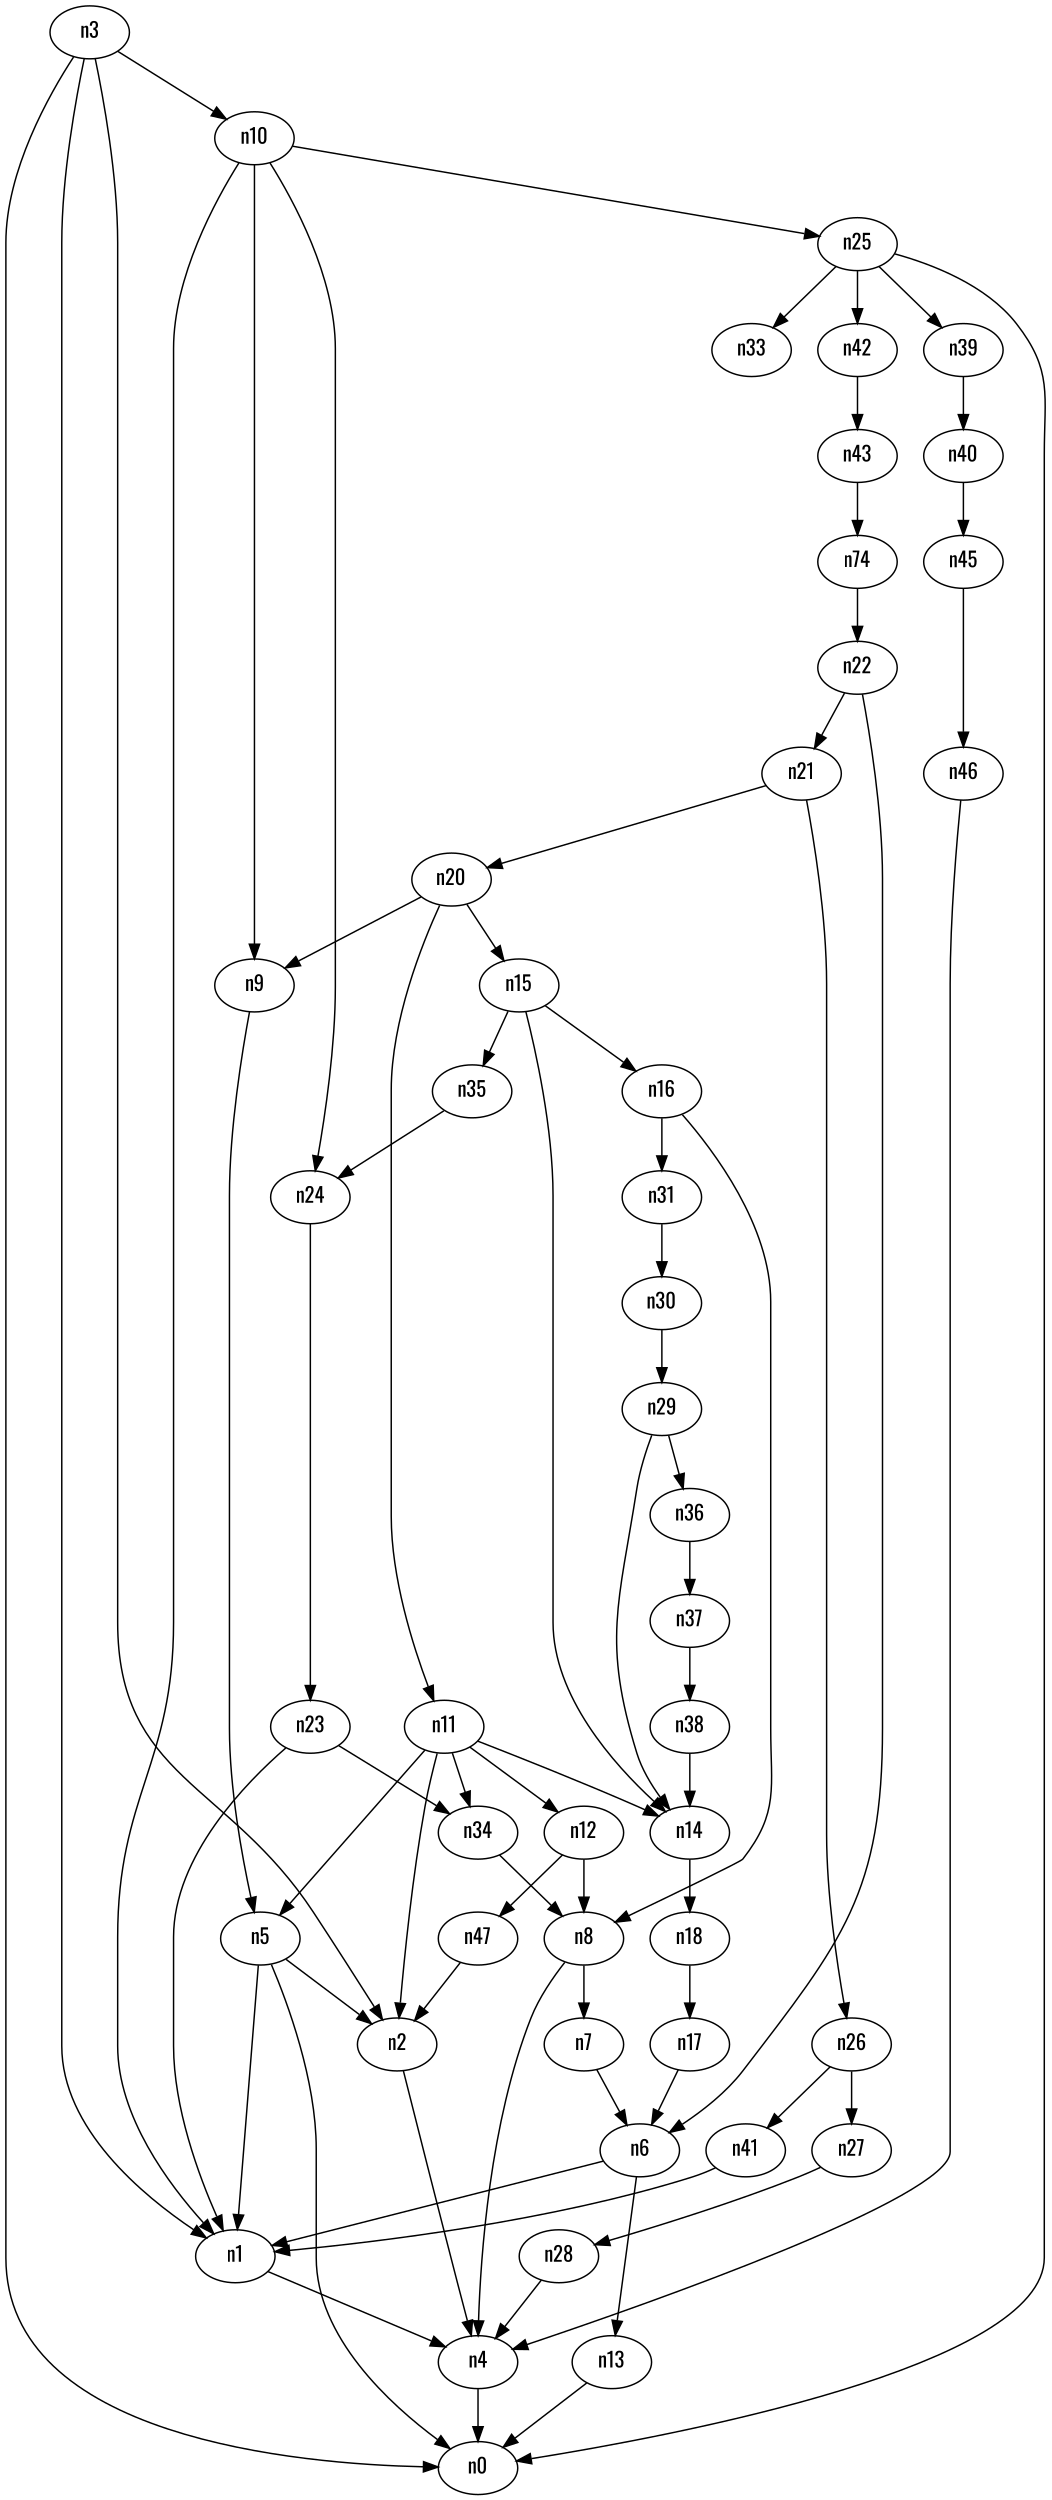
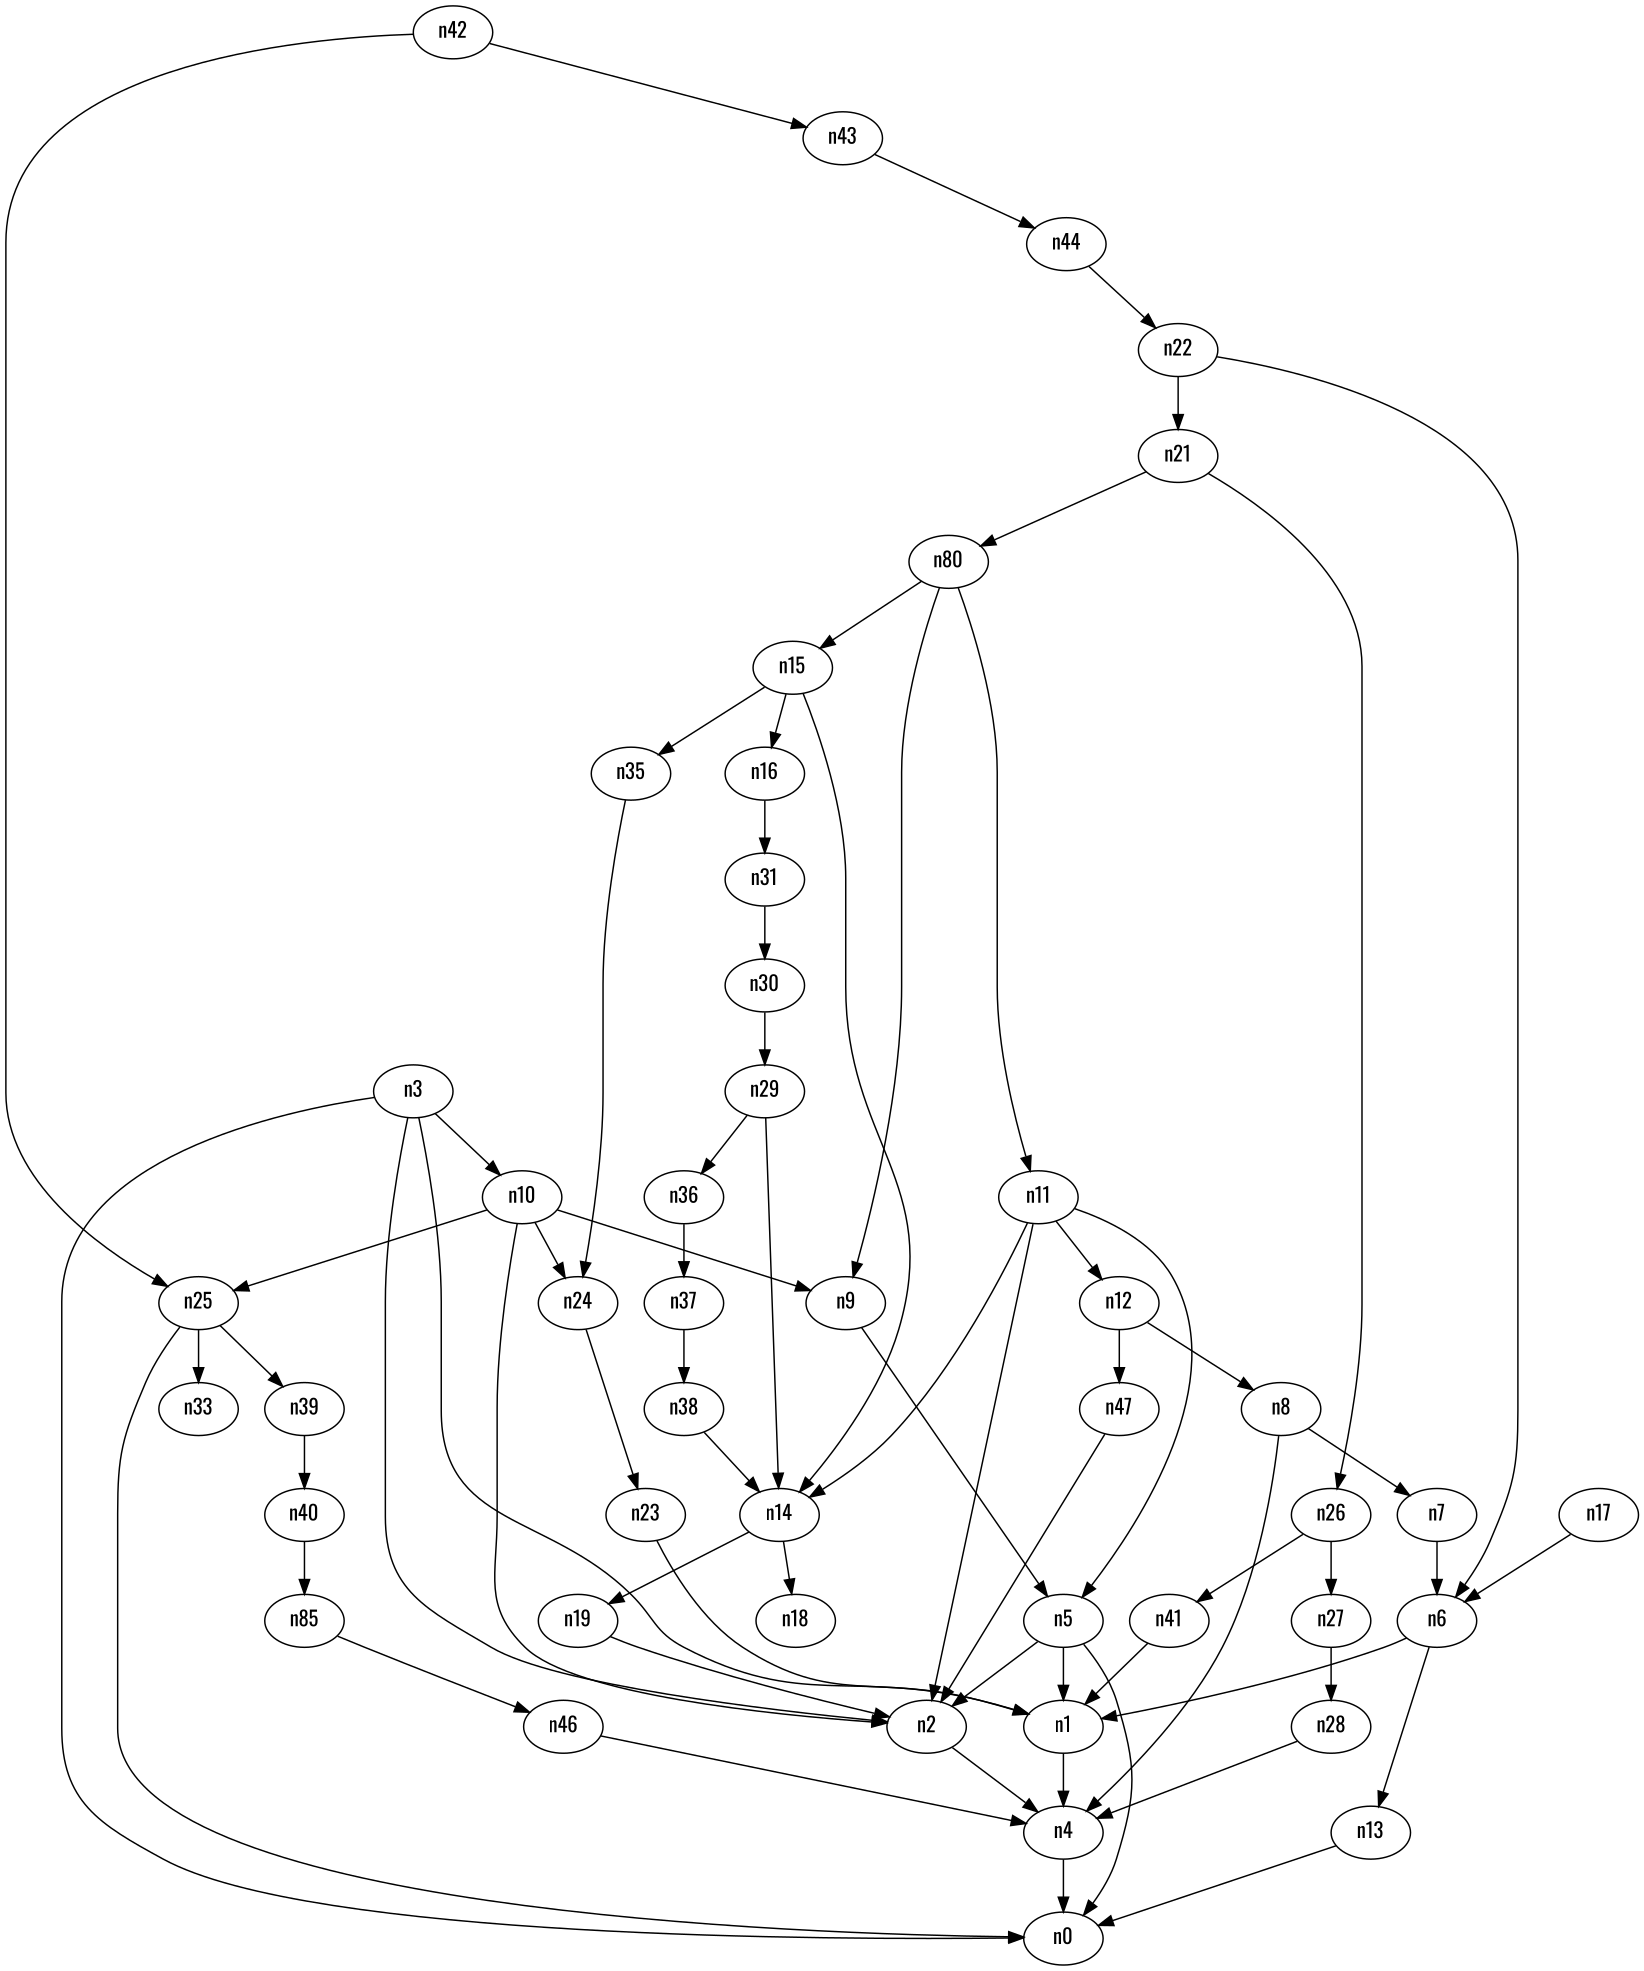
(857, 290) -> (6, 542)
(857, 562) -> (1066, 244)
(963, 562) -> (304, 1621)
(452, 880) -> (949, 562)
(174, 1201) -> (503, 1617)
(771, 1542) -> none
none -> (578, 1621)
(478, 1833) -> none
(690, 1984) -> none
